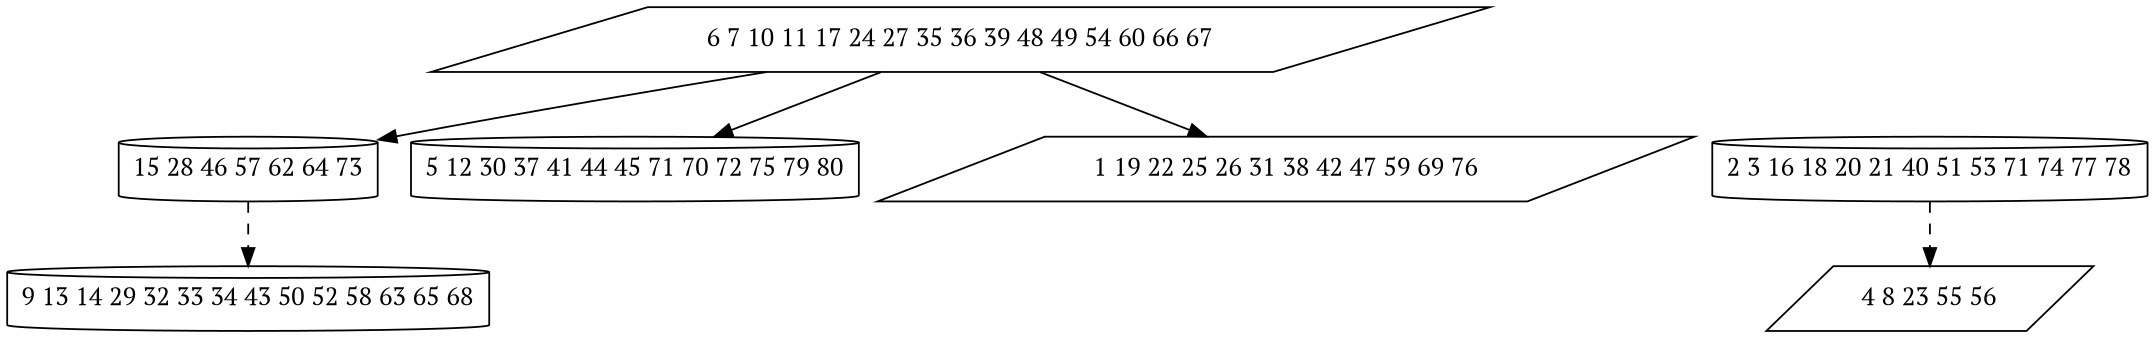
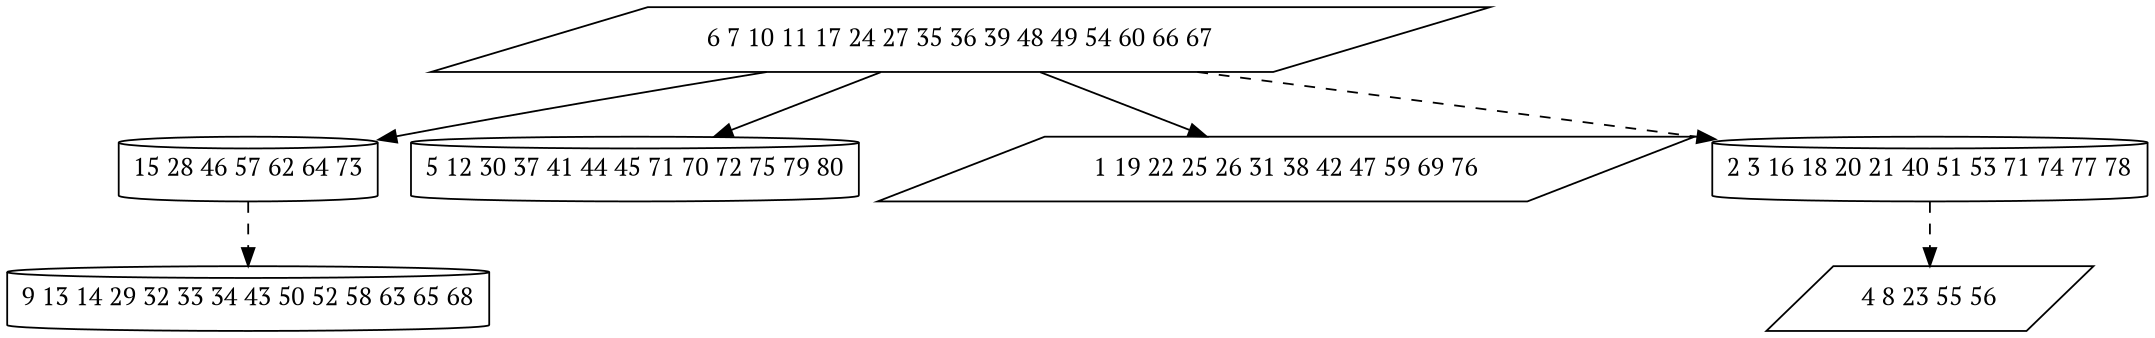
none -> (1447, 104)
